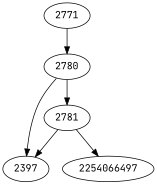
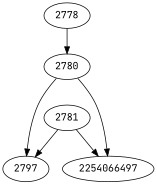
(67, 16) -> (67, 16)
(67, 89) -> (99, 111)
(26, 169) -> (26, 169)
